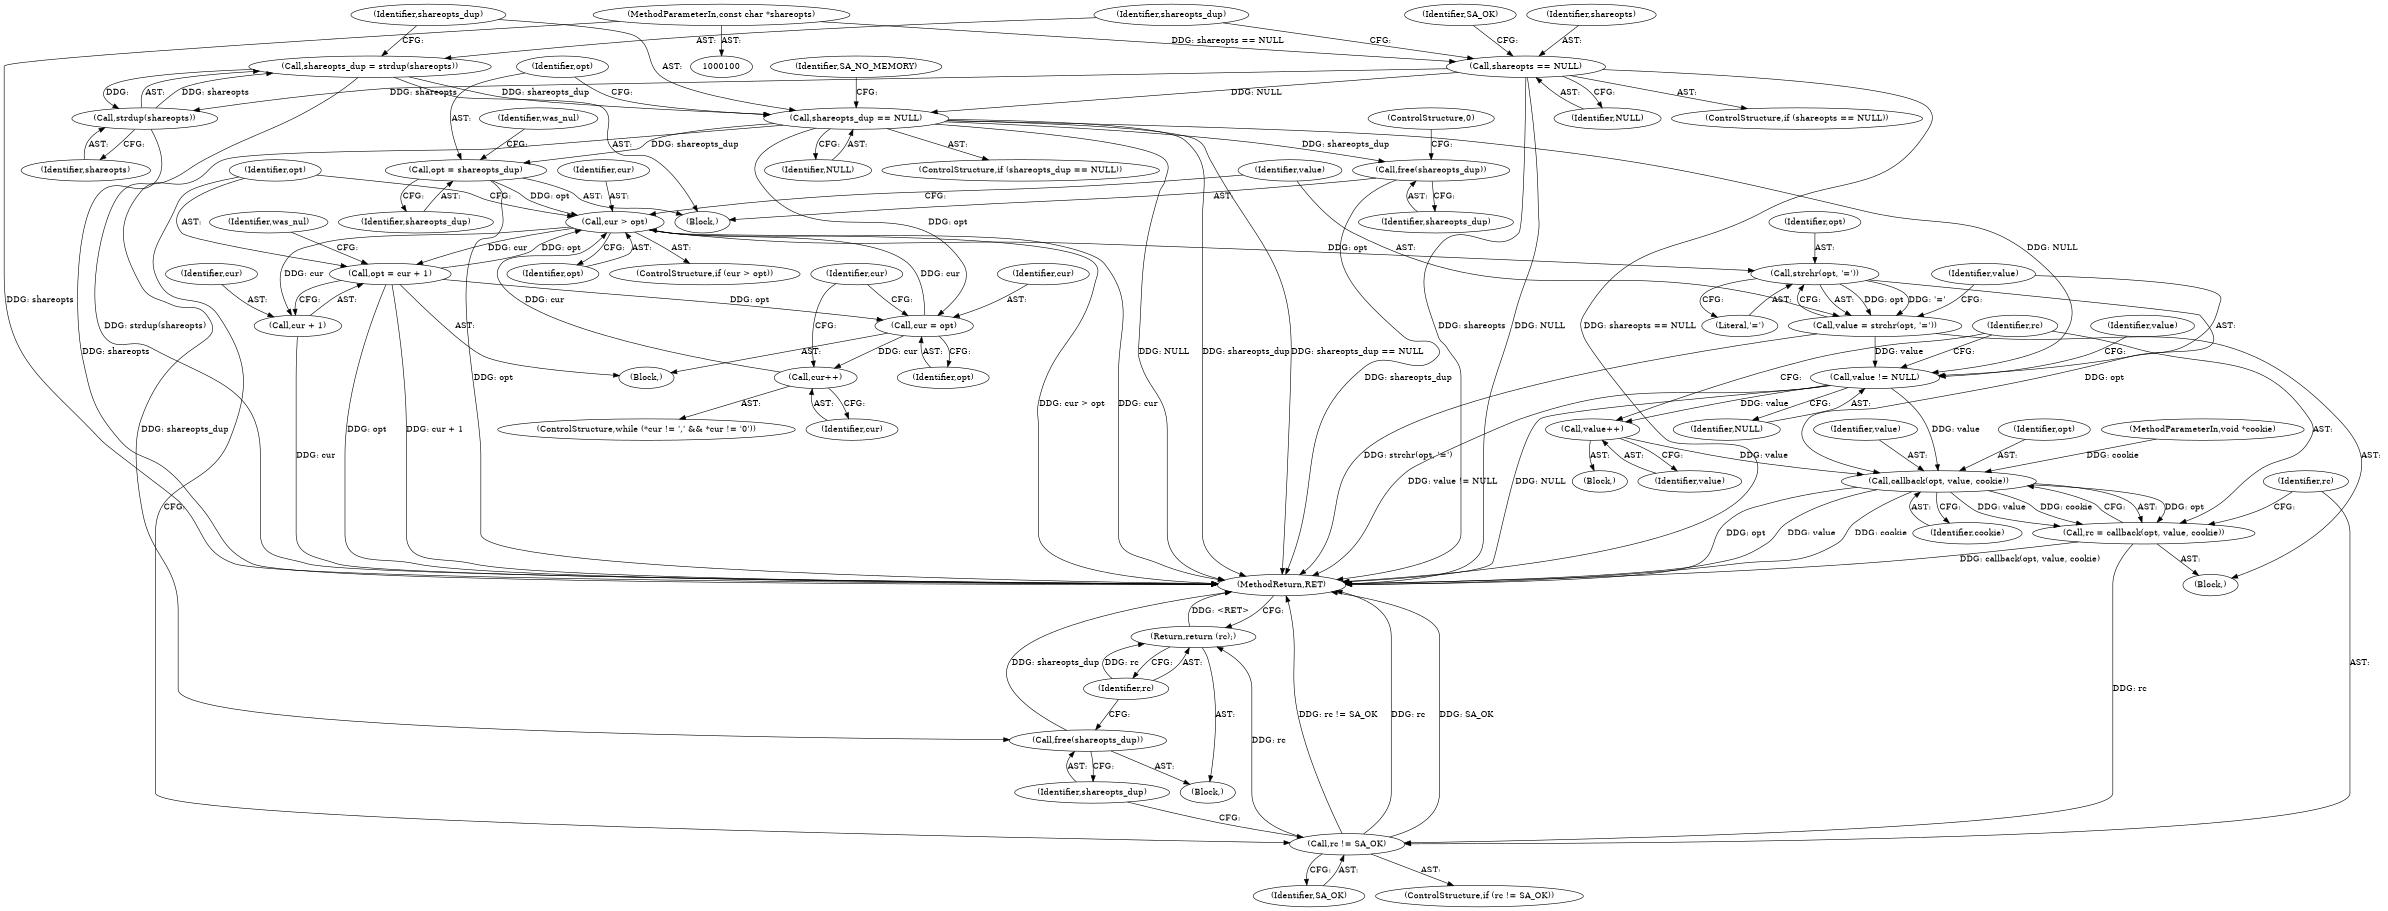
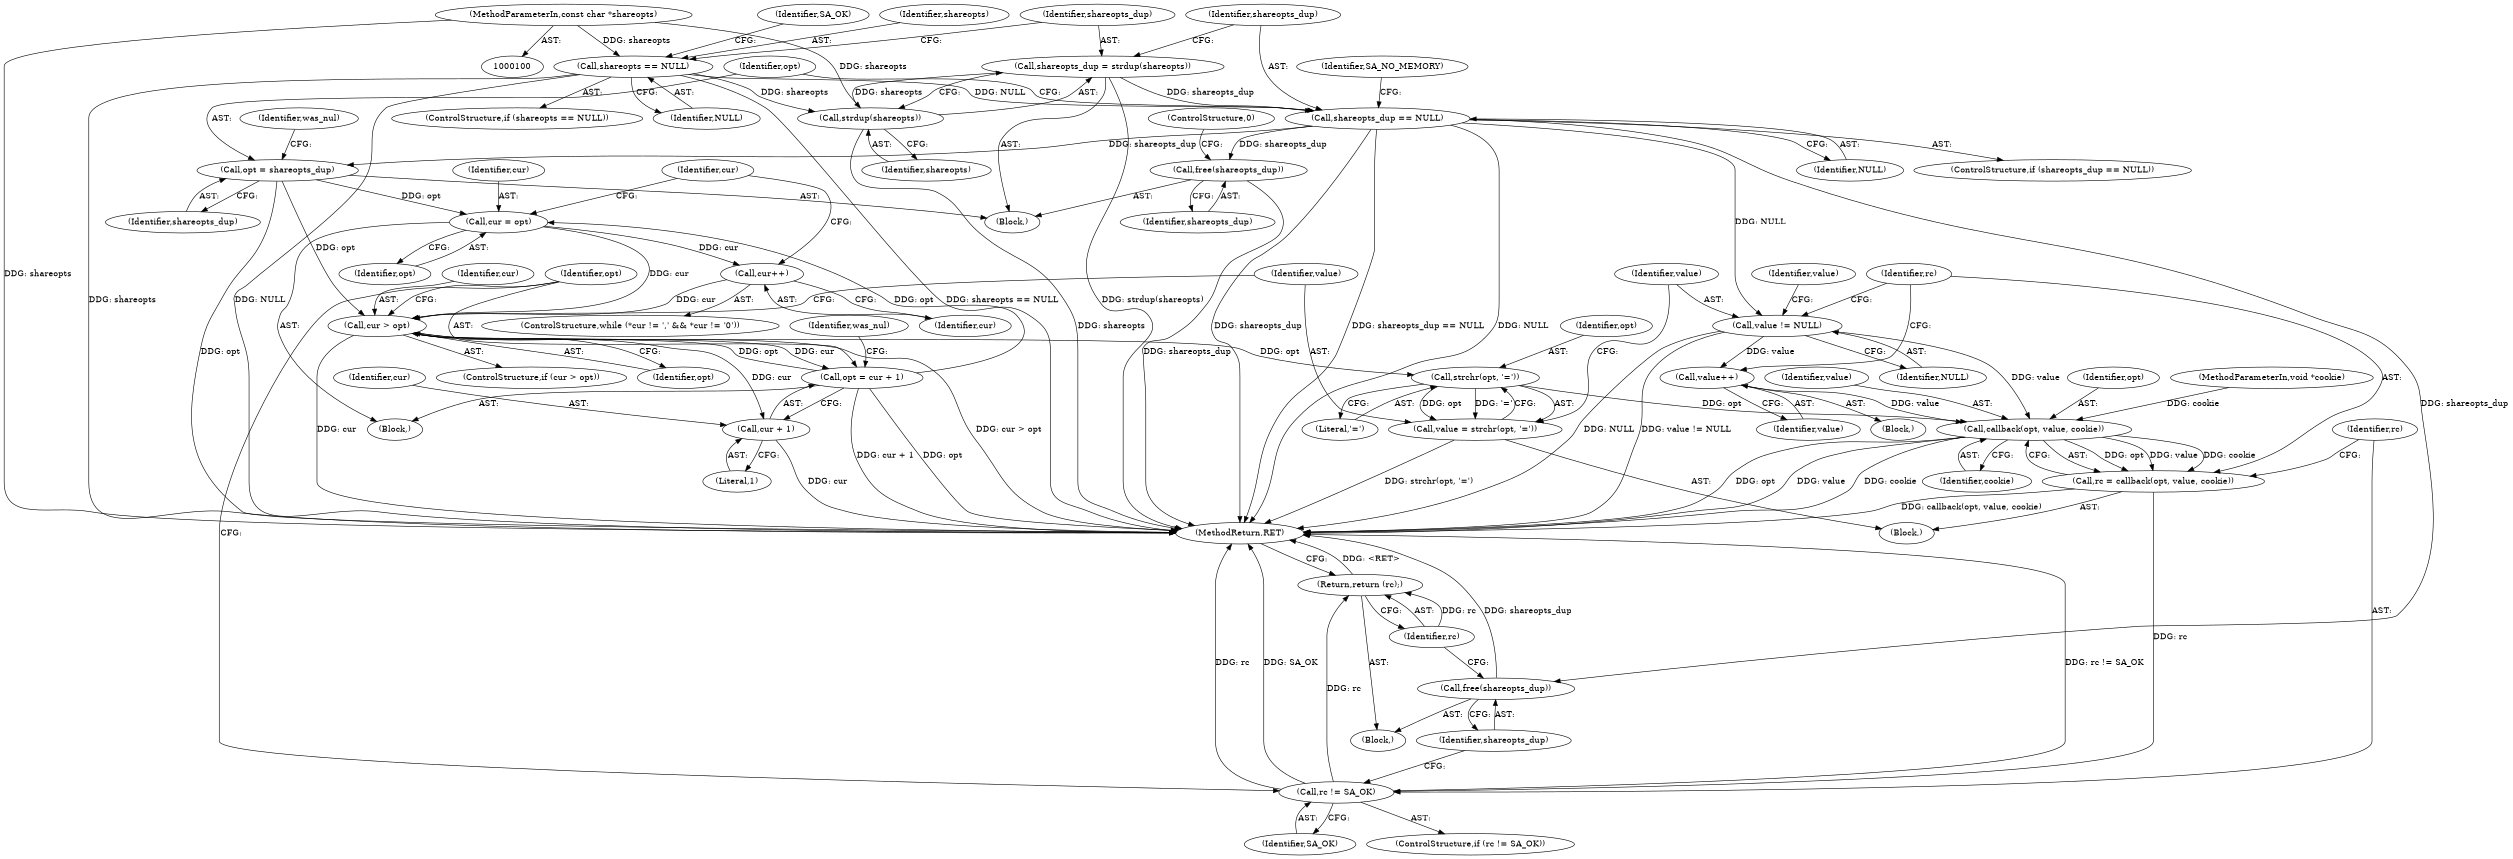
none -> (769, 39)
(1228, 41) -> (637, 41)
(119, 93) -> (951, 93)
(845, 222) -> (388, 196)
(1875, 351) -> none
none -> (737, 481)
